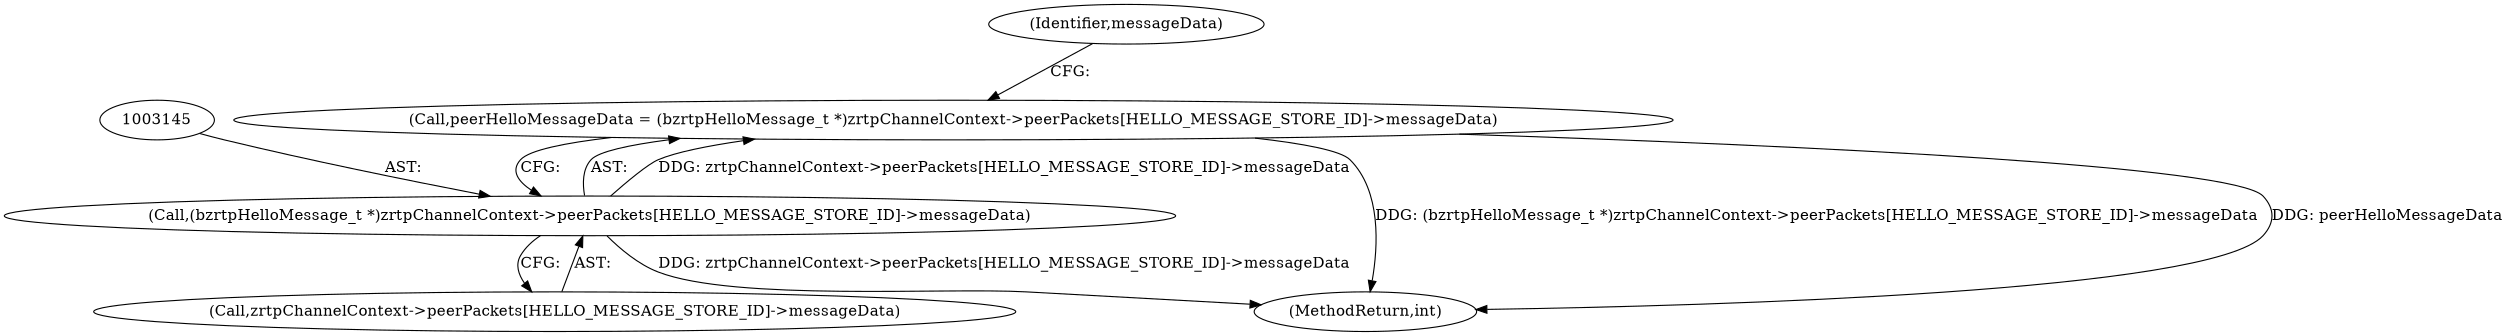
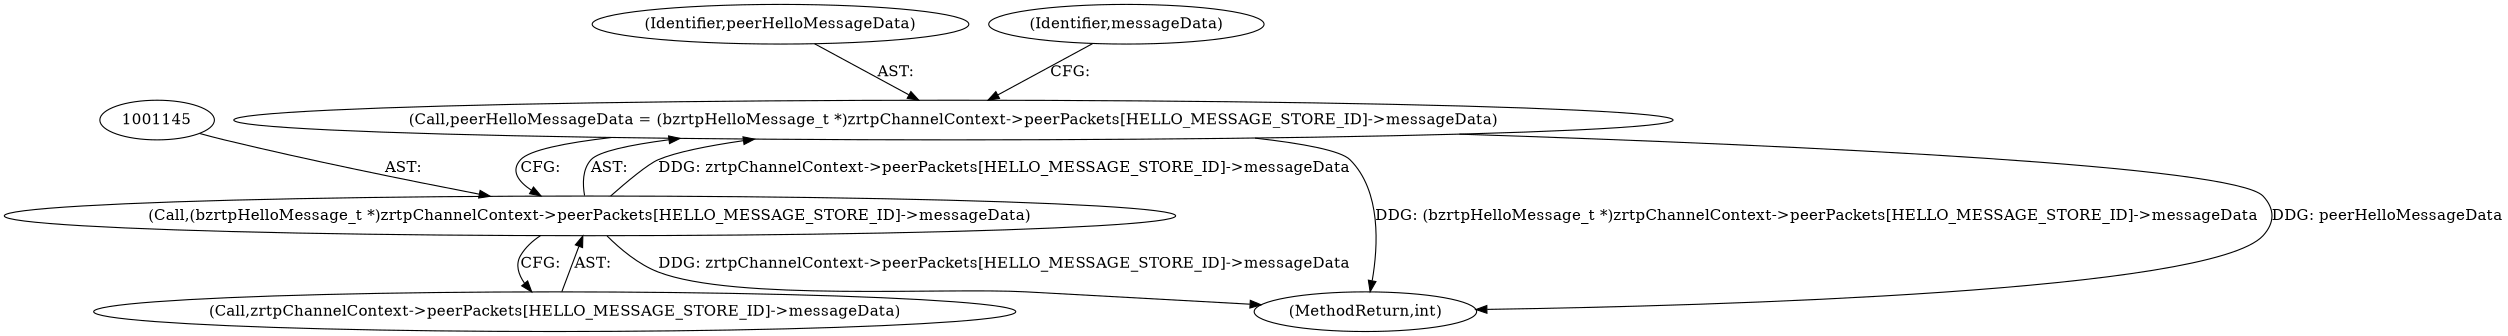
none -> (780, 24)
(157, 120) -> (157, 120)
